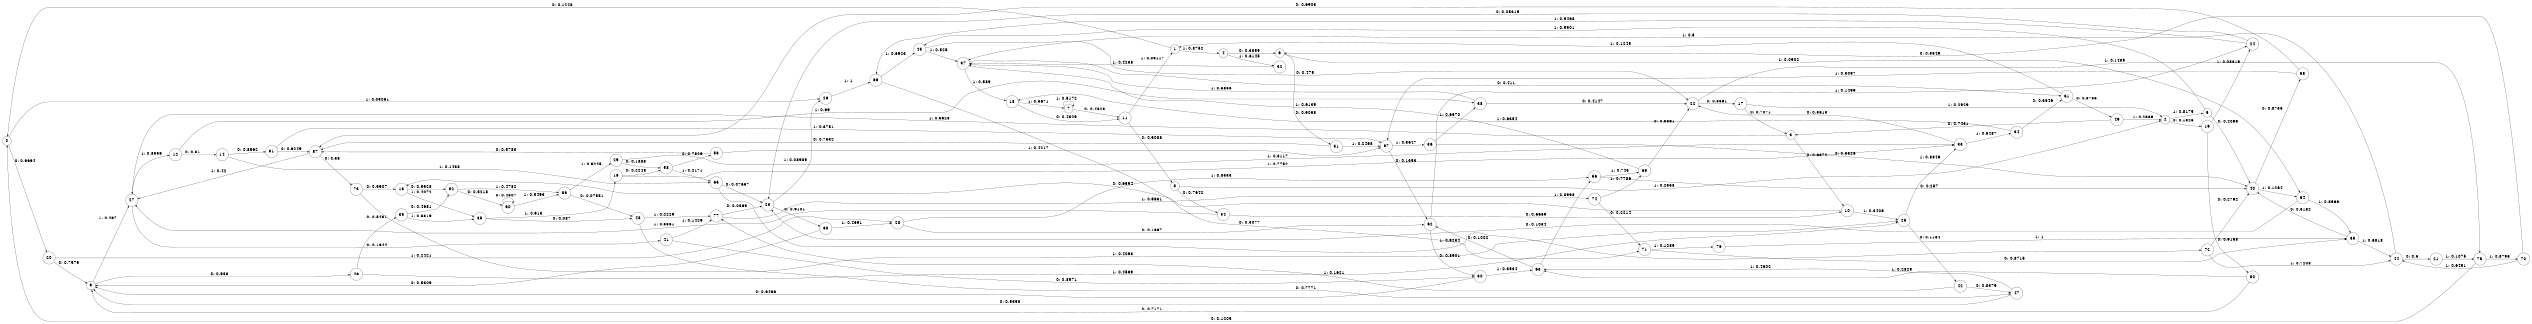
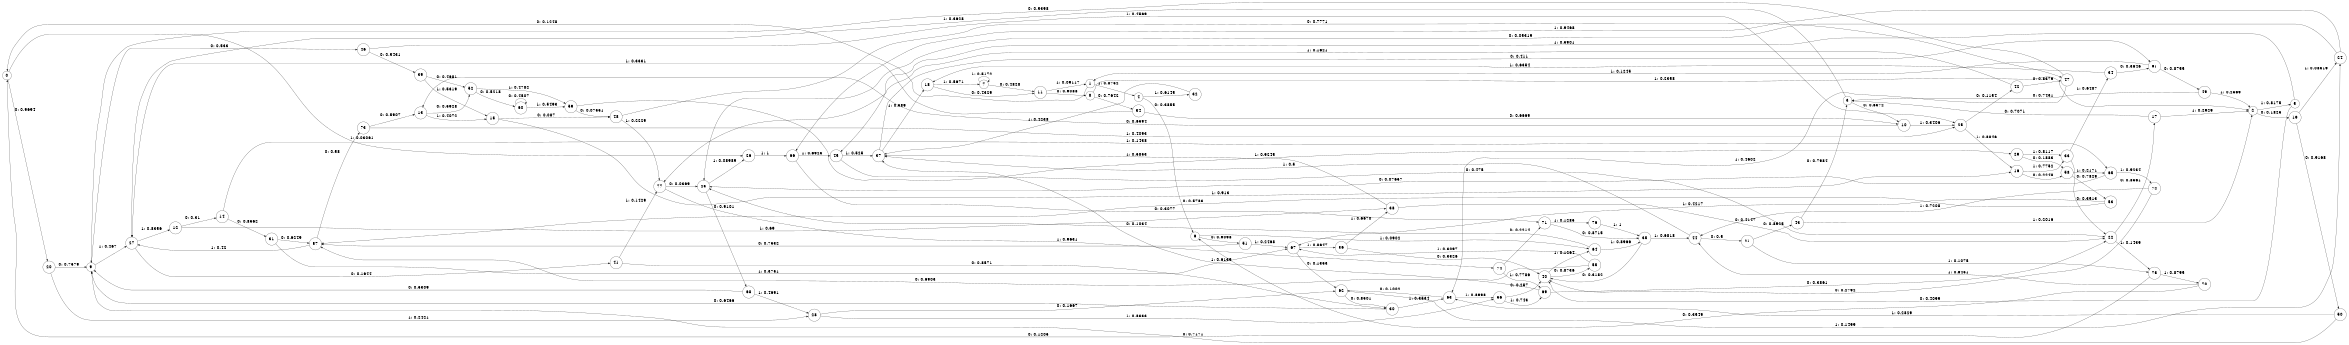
(1924, 178) -> (1987, 148)
(480, 218) -> (493, 118)
none -> (1797, 223)
